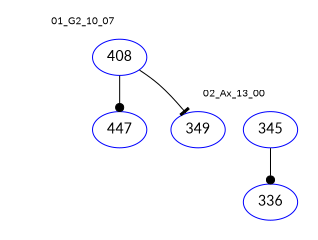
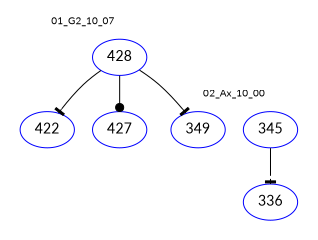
(120, 57) -> (120, 57)
(234, 94) -> (234, 94)
none -> (47, 130)
(120, 130) -> (120, 130)
(270, 162) -> (270, 162)
